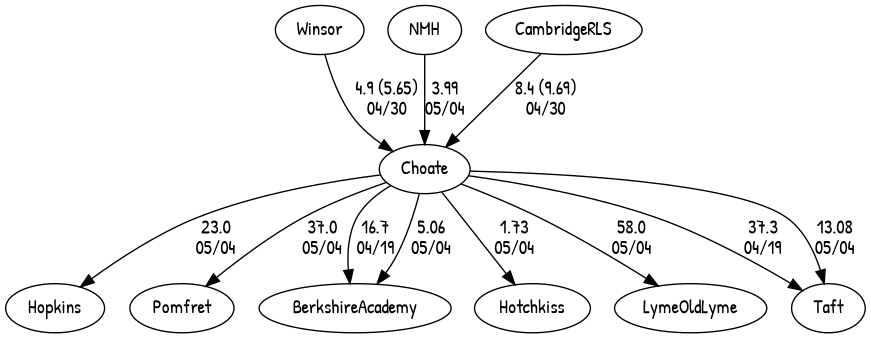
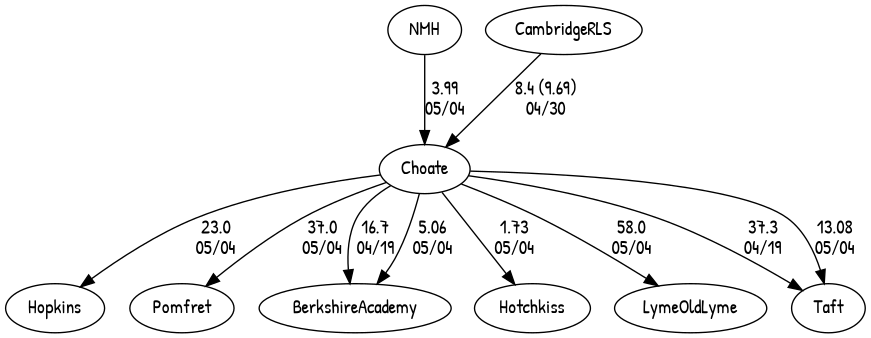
(320, 30) -> none
